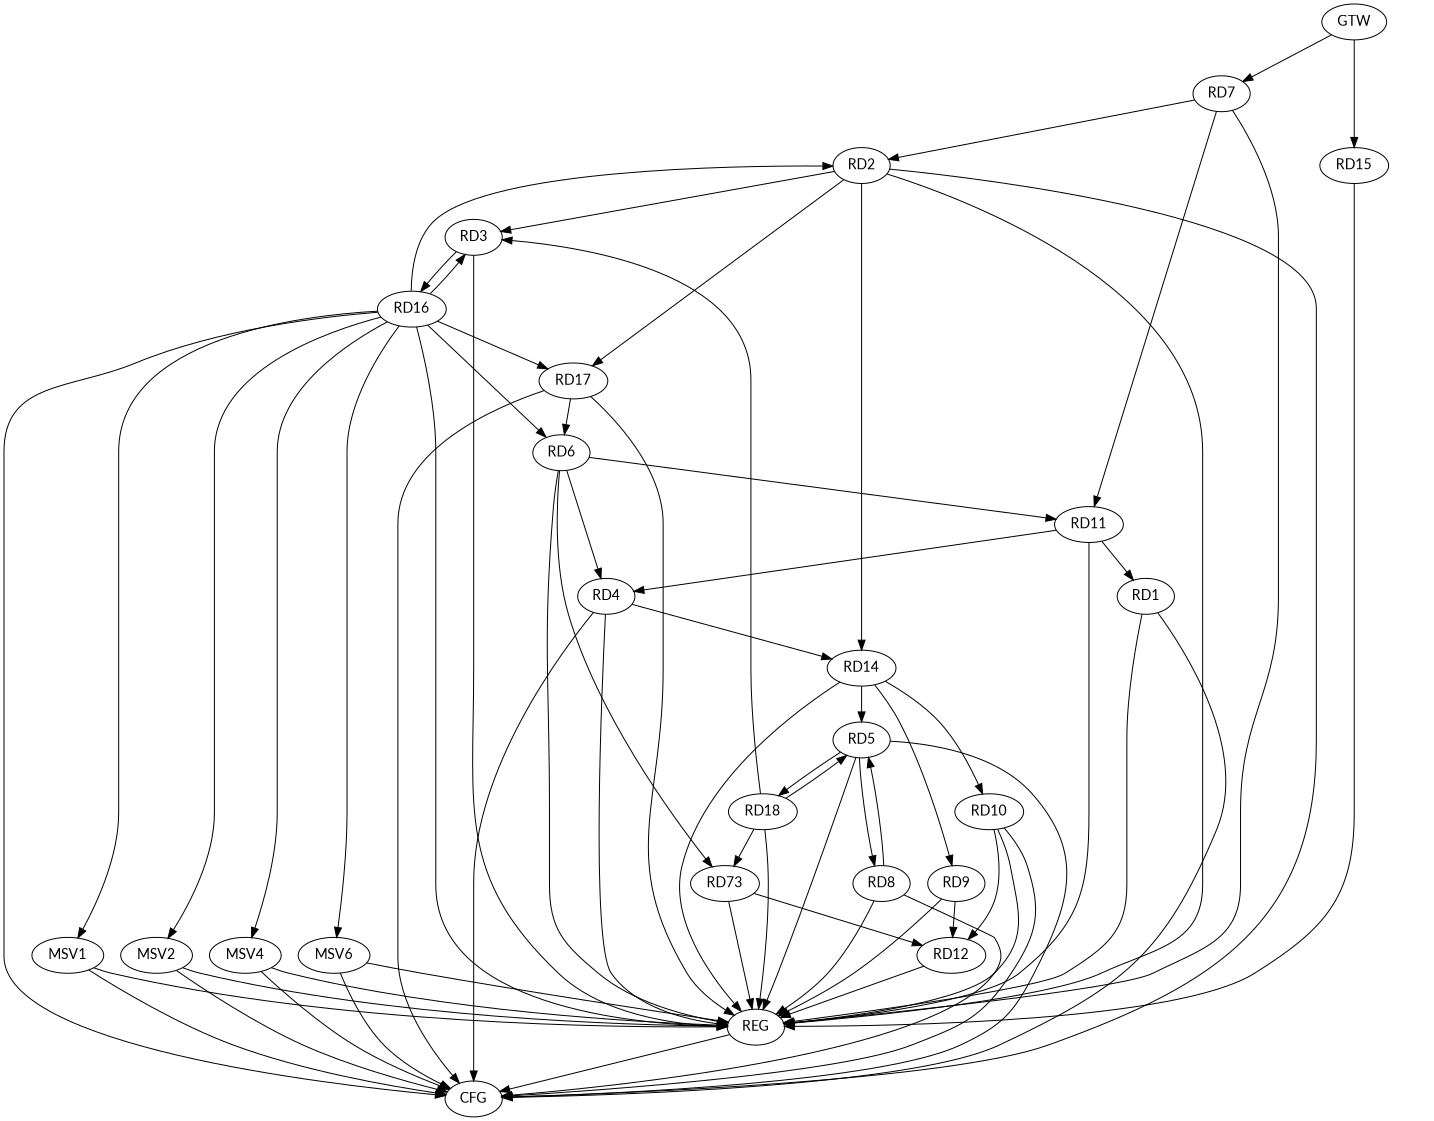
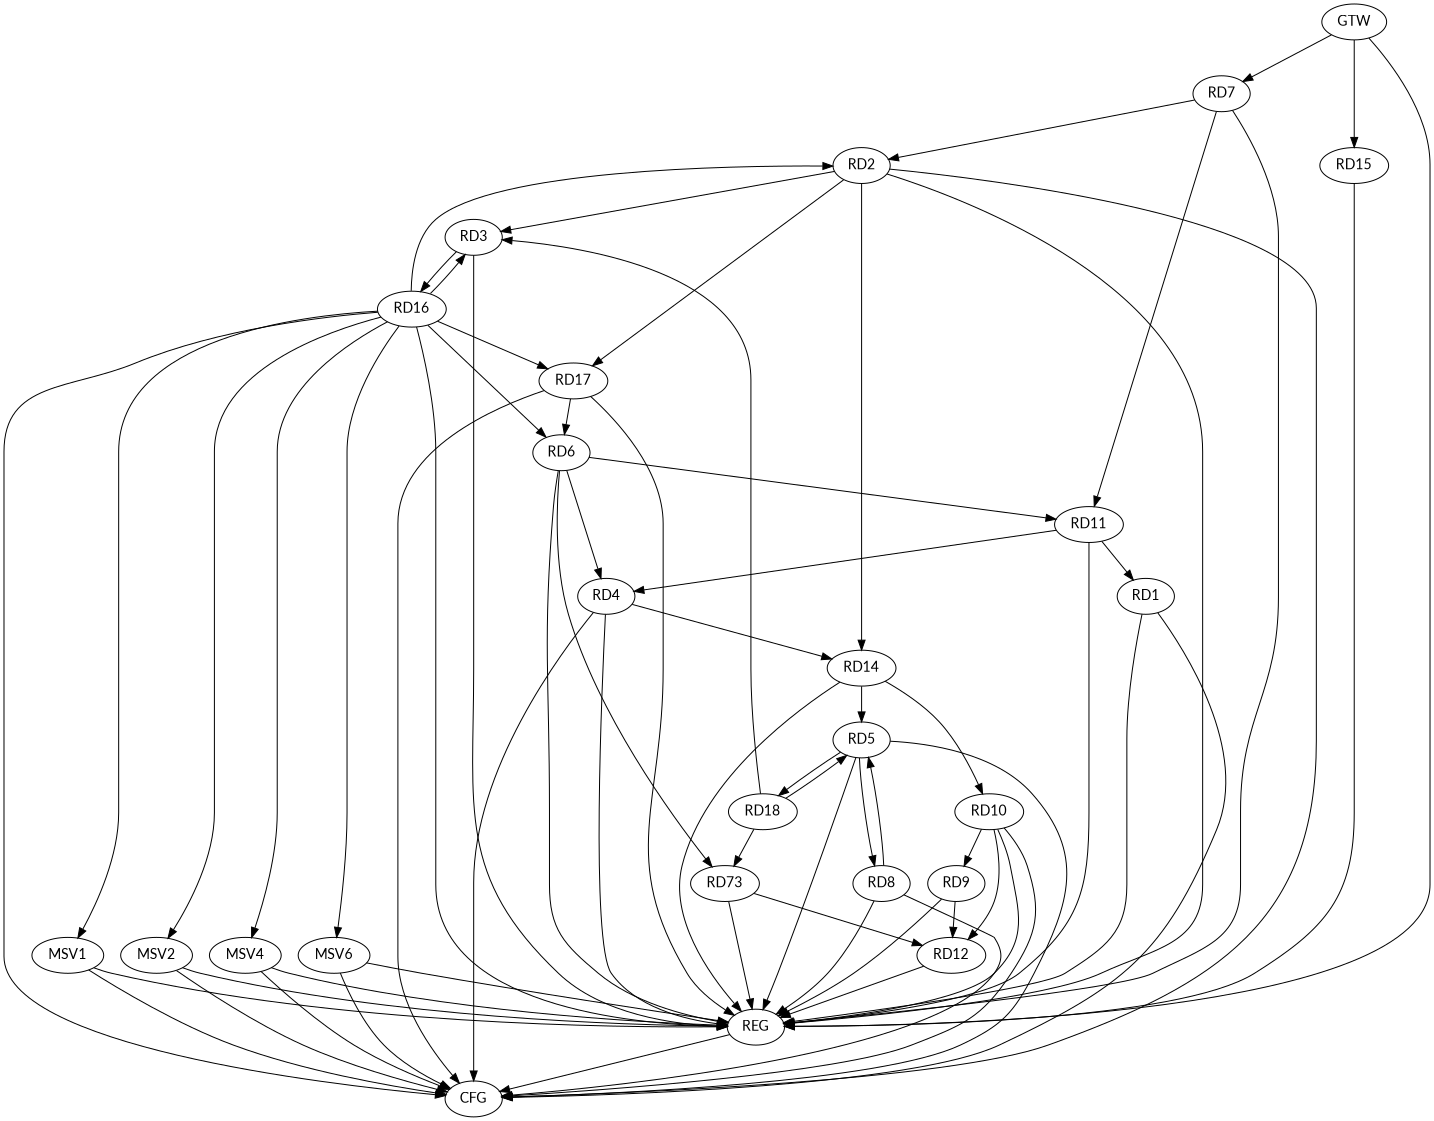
(920, 767) -> (975, 843)
(768, 914) -> (1430, 792)
